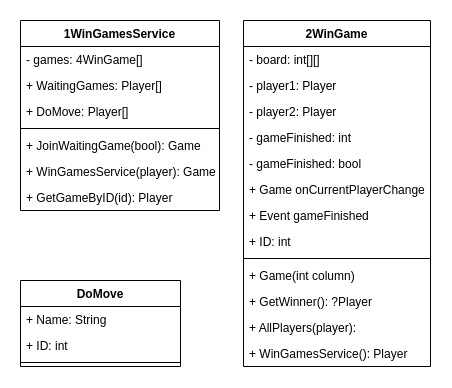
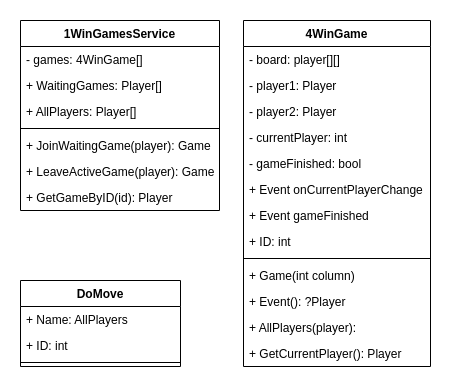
(337, 34) -> (337, 34)
(297, 60) -> (307, 60)
(80, 112) -> (89, 112)
(303, 138) -> (308, 138)
(113, 146) -> (119, 146)
(121, 172) -> (122, 172)
(338, 190) -> (342, 190)
(315, 302) -> (303, 302)
(67, 320) -> (77, 320)
(330, 354) -> (335, 354)
